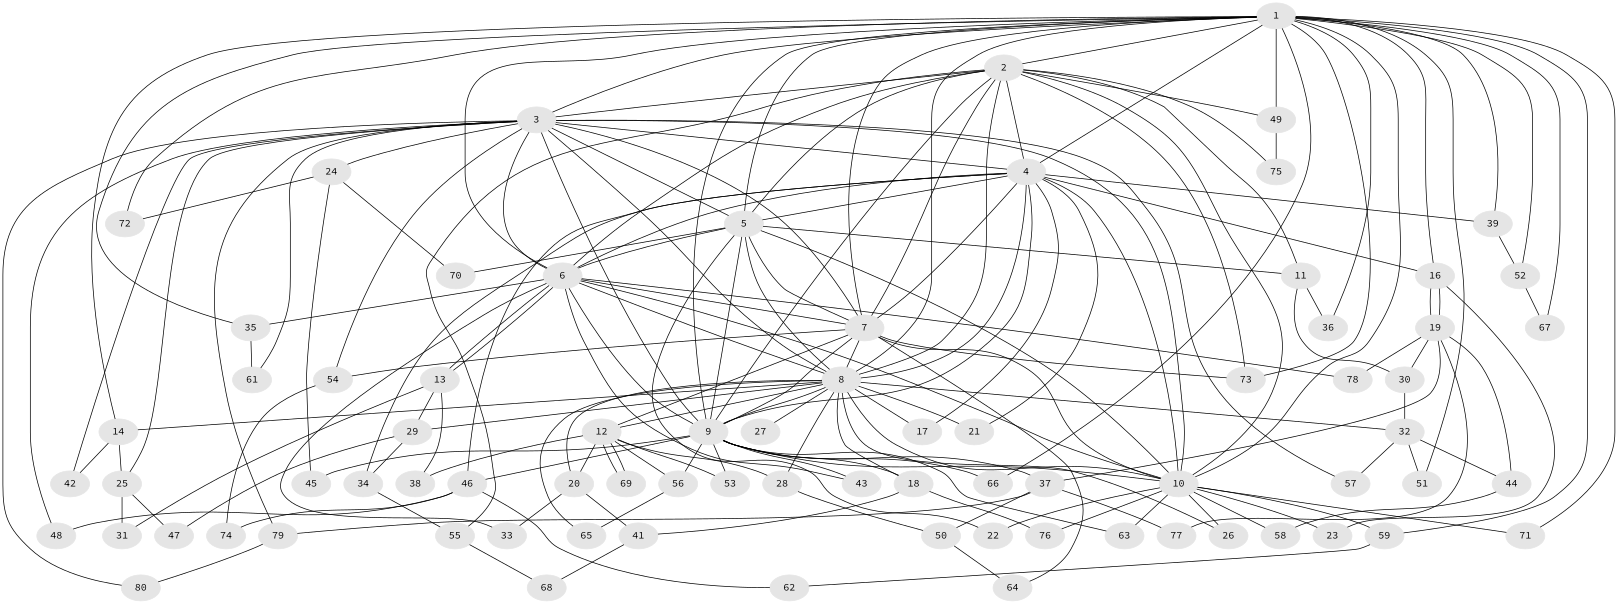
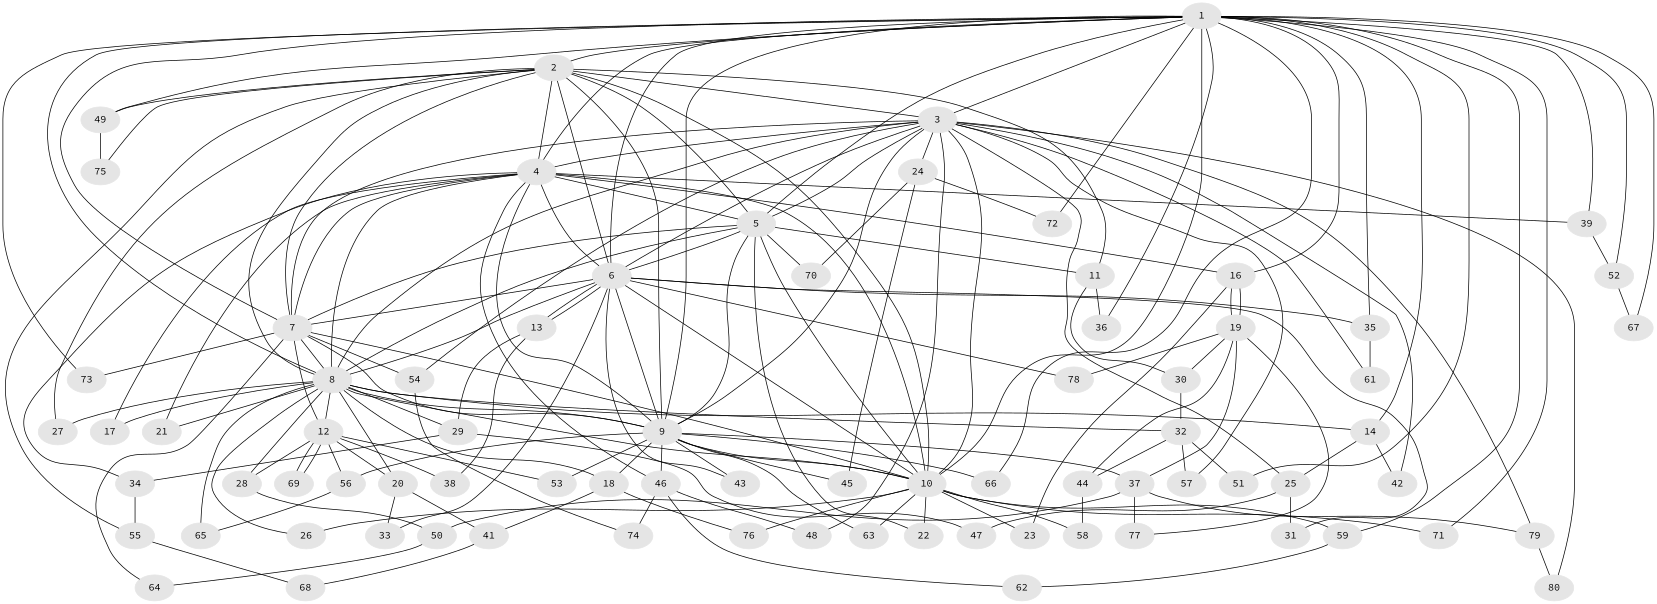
(1183, 182) -> (231, 164)
(276, 450) -> (1266, 317)
